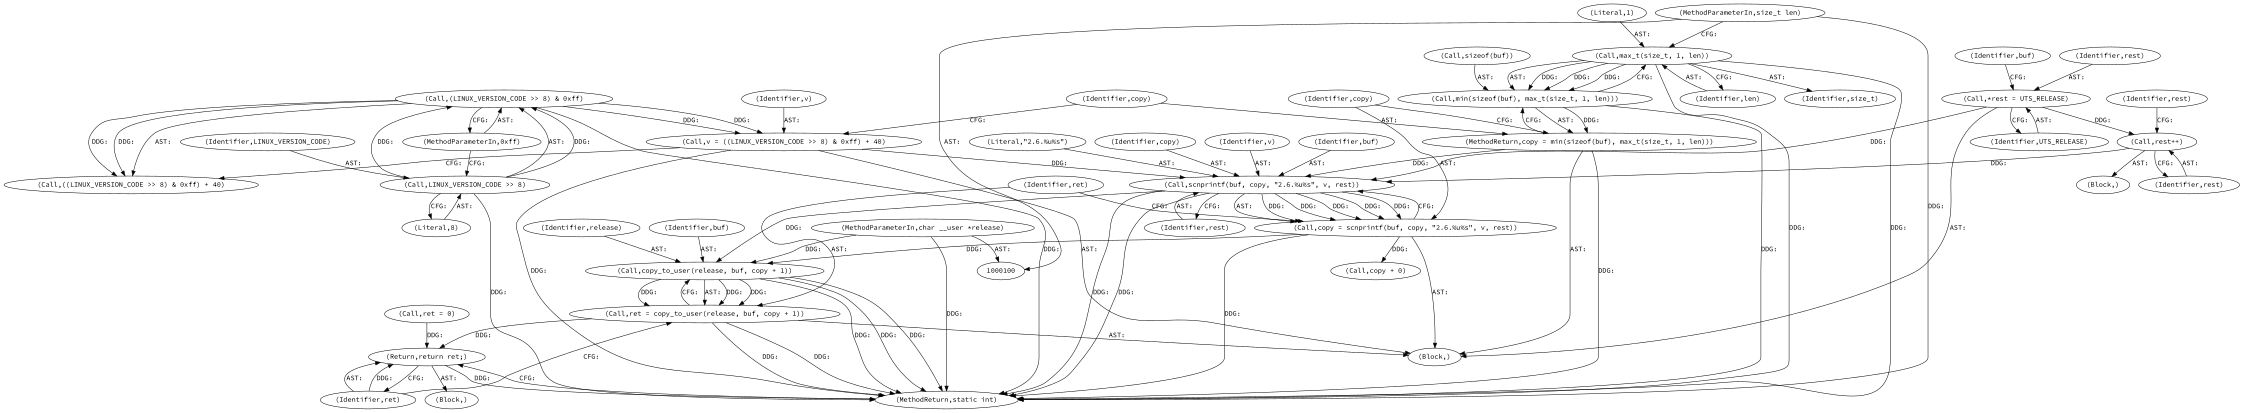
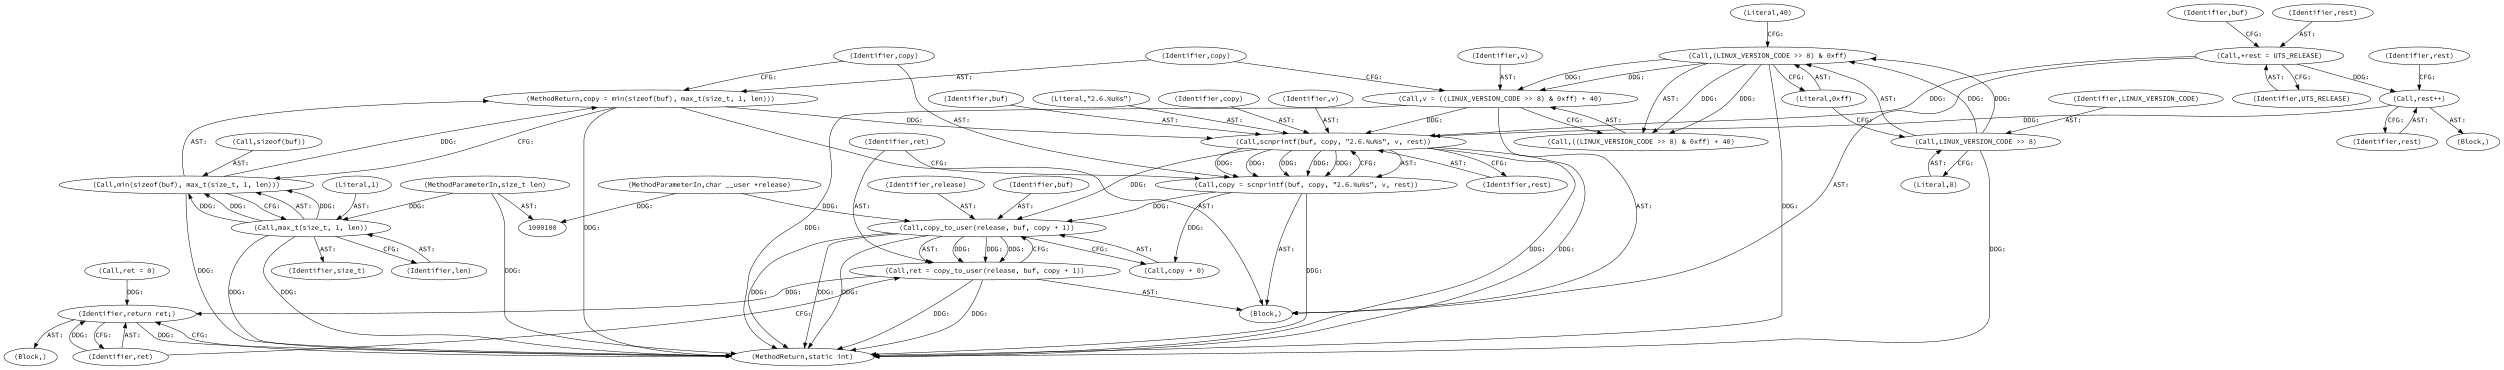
none -> (1768, 13)
(1711, 34) -> (419, 206)
none -> (1591, 118)
(472, 142) -> (1824, 99)
none -> (1113, 245)
(1005, 249) -> (647, 206)
none -> (1082, 250)
(947, 309) -> none
(427, 357) -> (127, 314)
